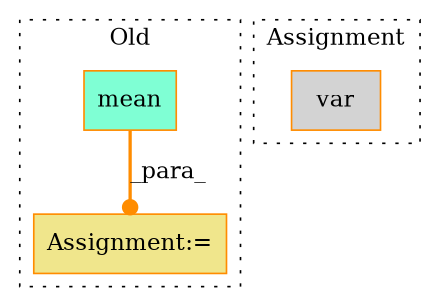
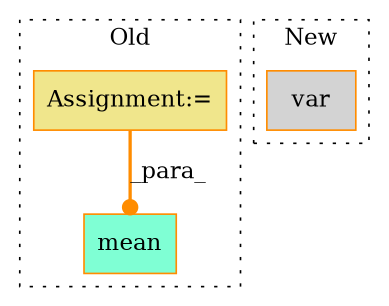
(337, 39) -> (311, 39)
(130, 165) -> (130, 165)
